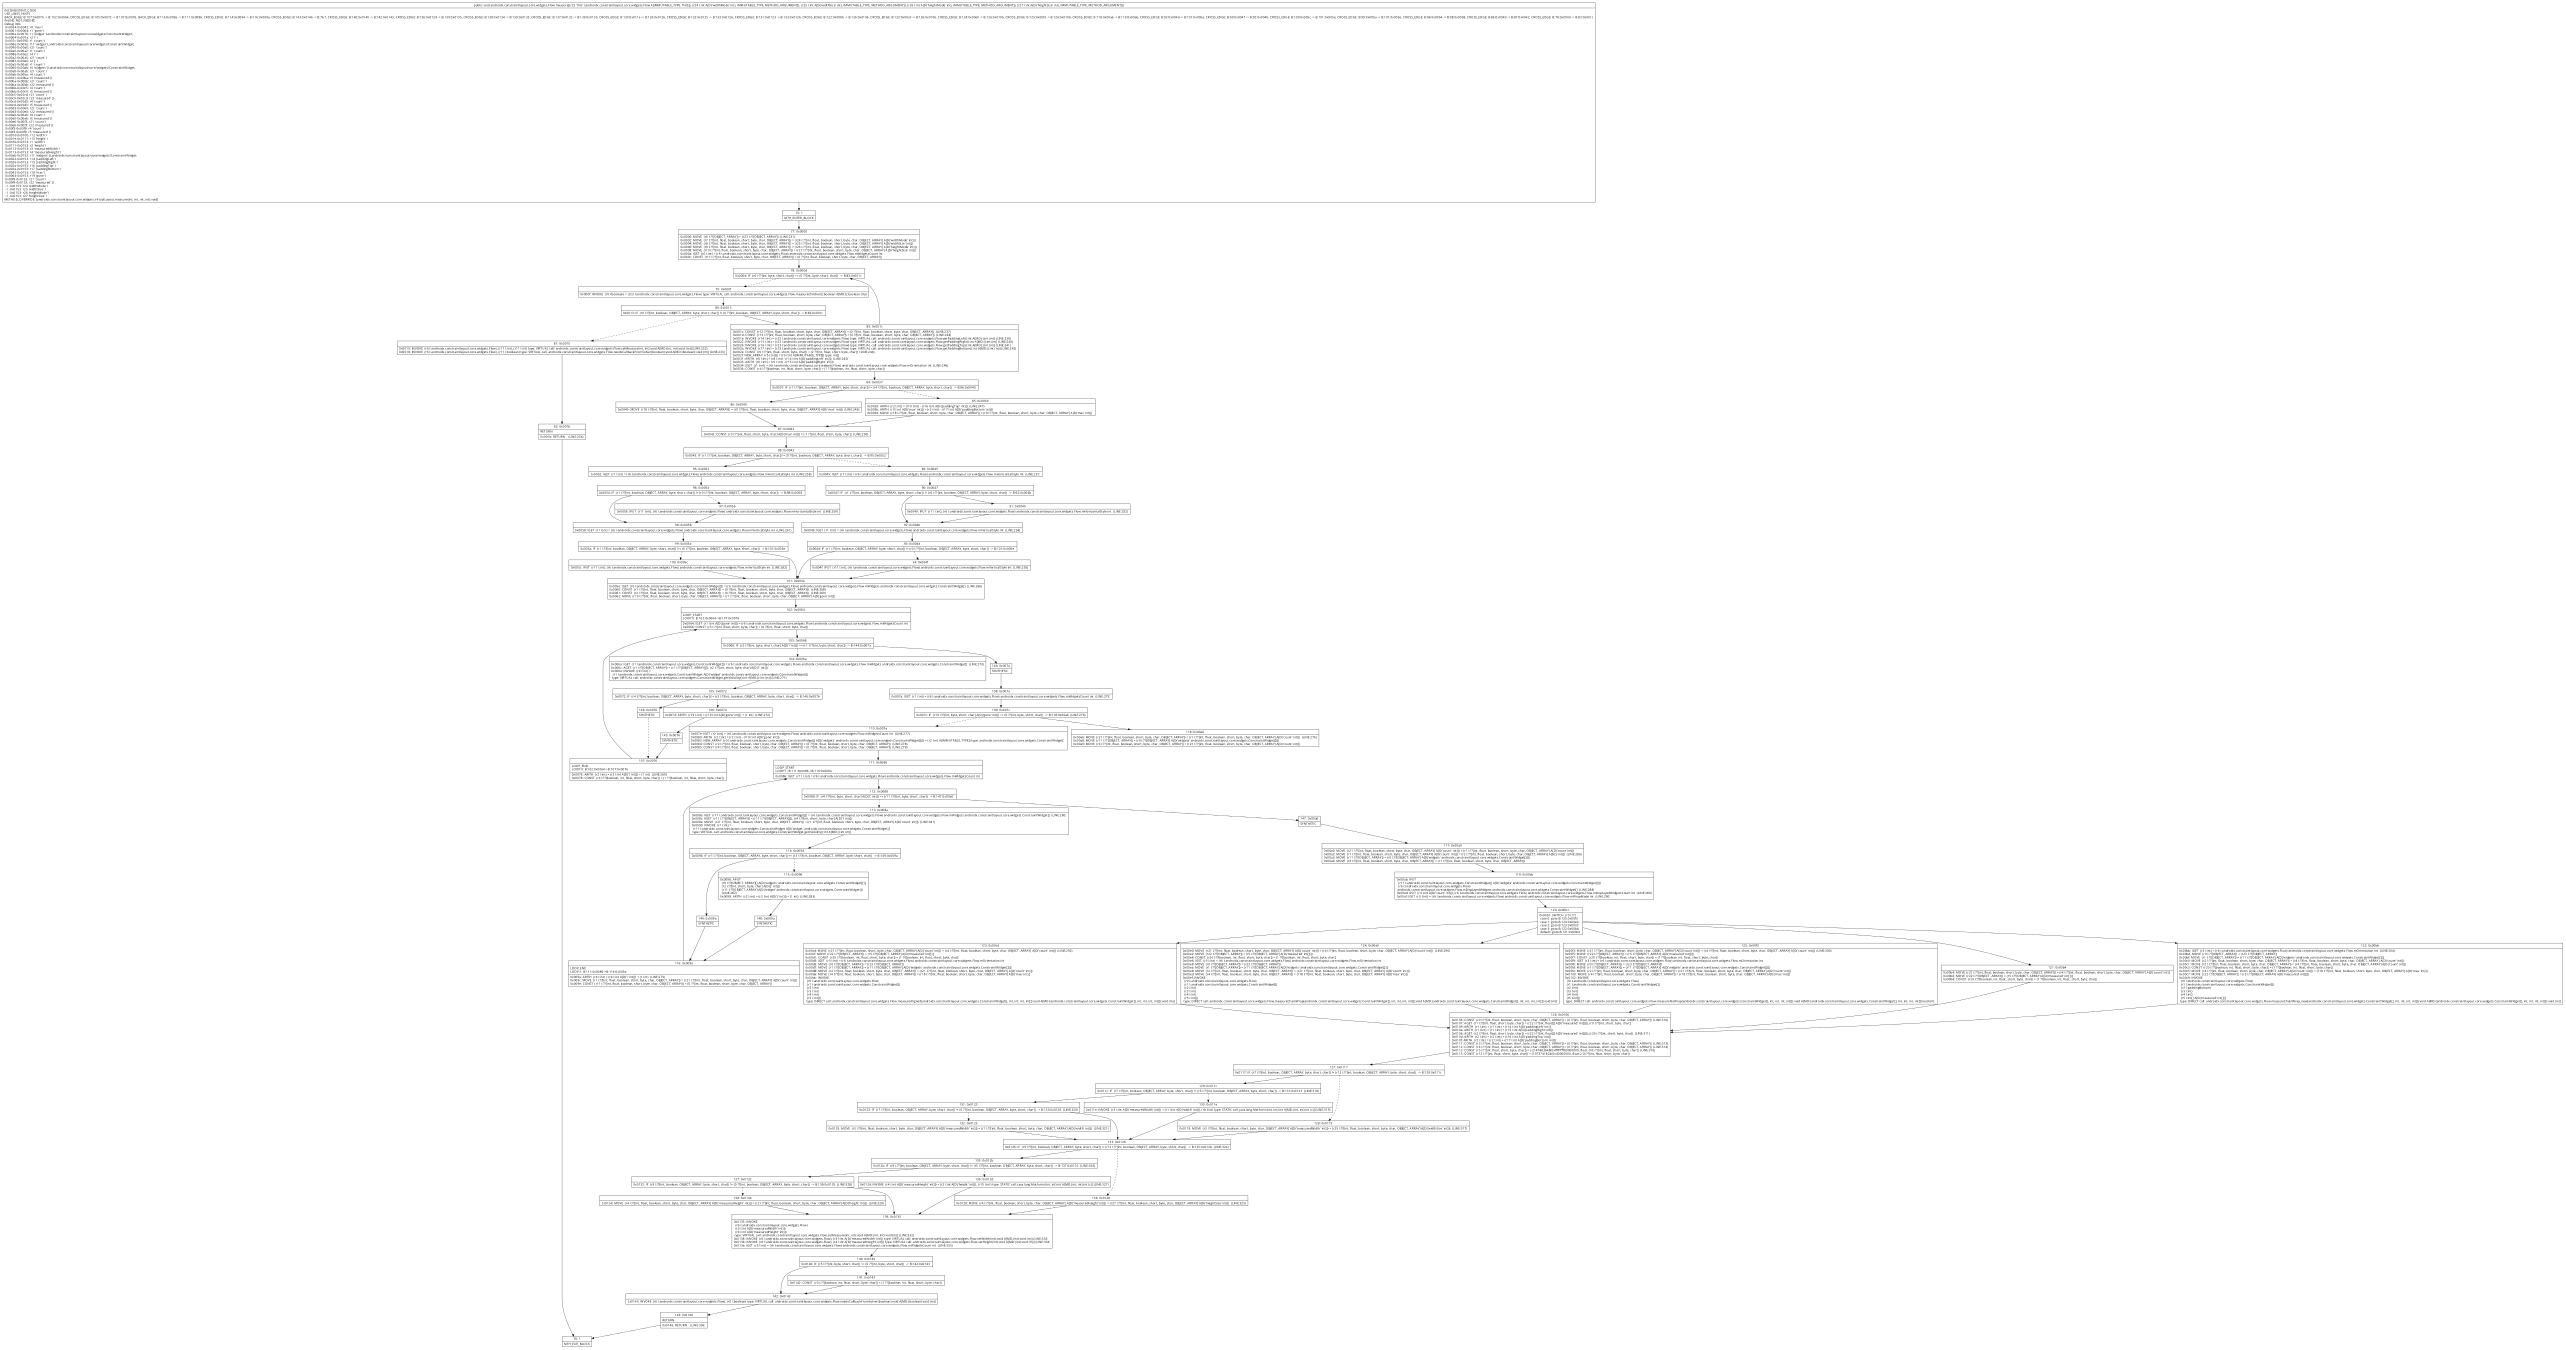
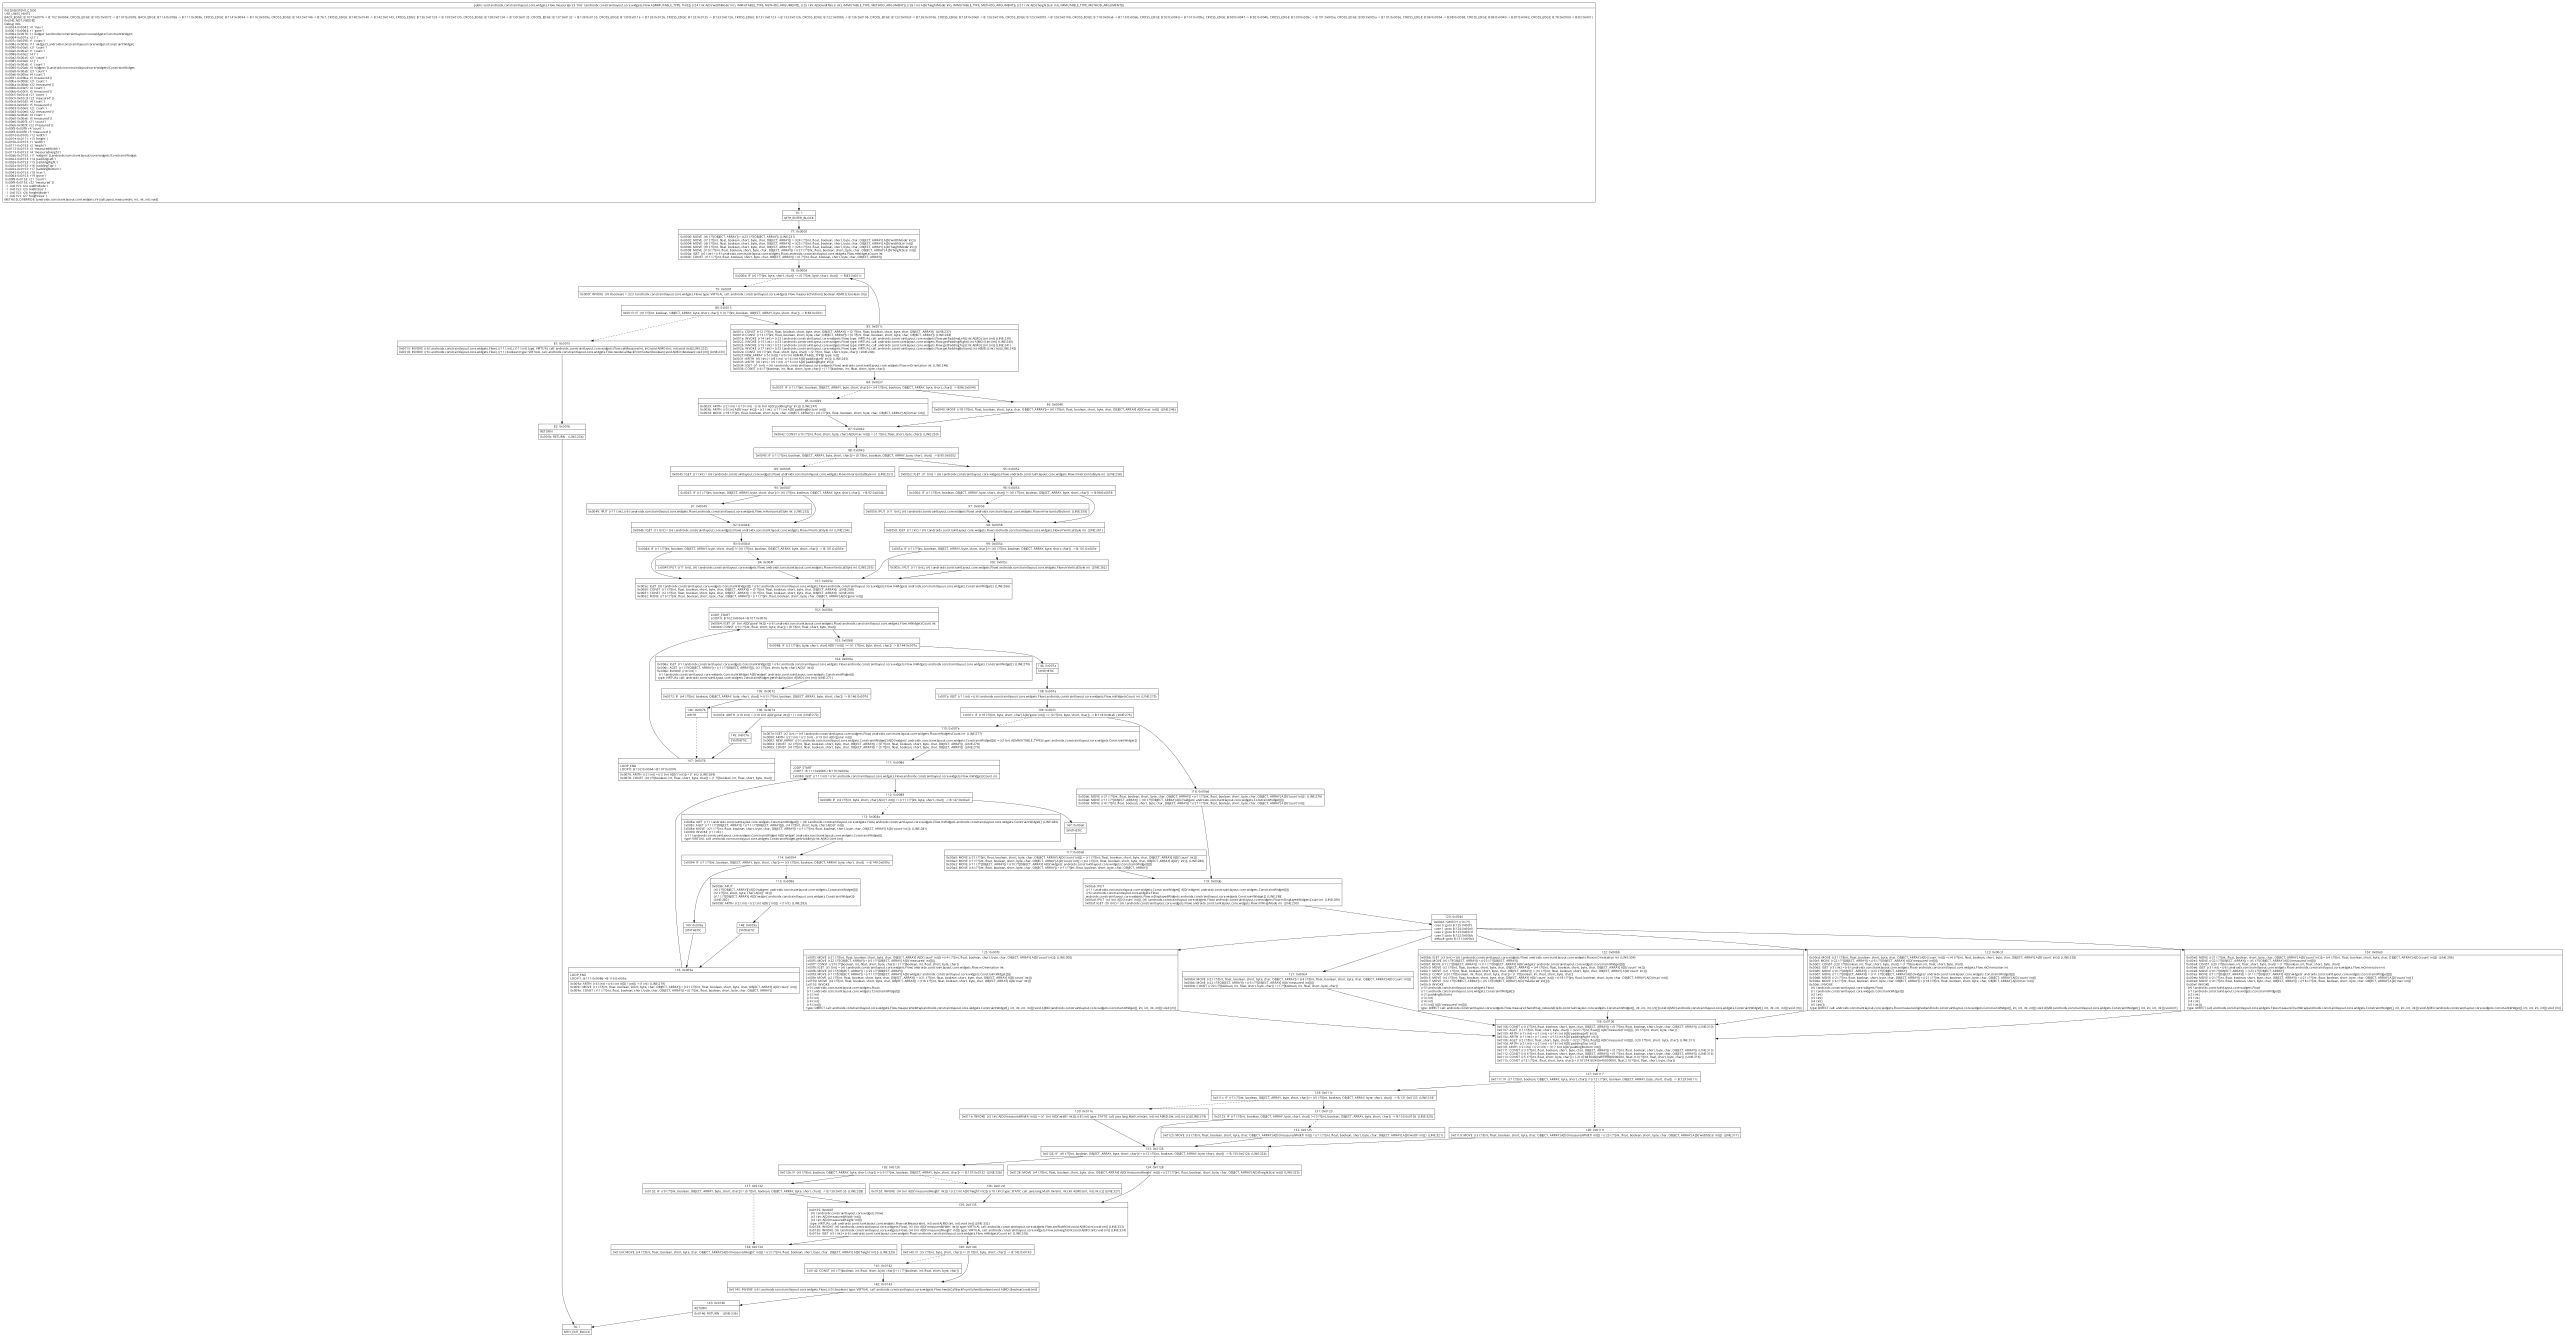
(647, 715) -> (692, 715)
none -> (1207, 841)
(787, 1210) -> (820, 1240)
